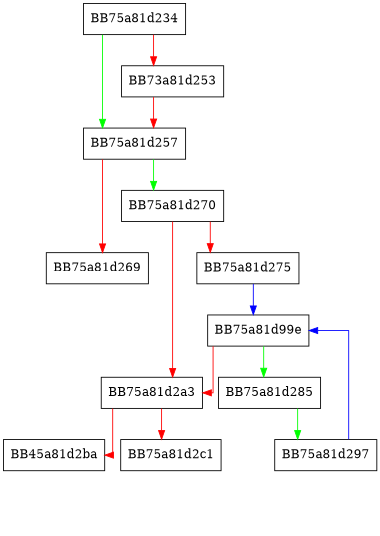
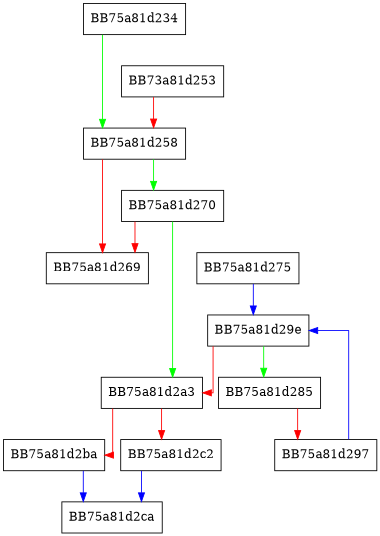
(154, 46) -> none
(135, 144) -> (135, 144)
(210, 233) -> (135, 233)
(173, 295) -> (173, 295)
(258, 331) -> (258, 331)
(298, 420) -> (298, 420)
(54, 455) -> (54, 455)
(171, 455) -> (171, 455)
none -> (112, 517)
